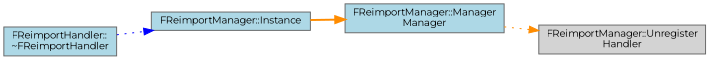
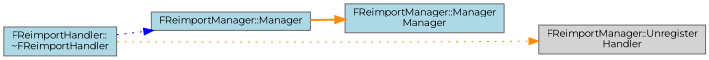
(231, 21) -> (231, 21)
(517, 28) -> (323, 42)
